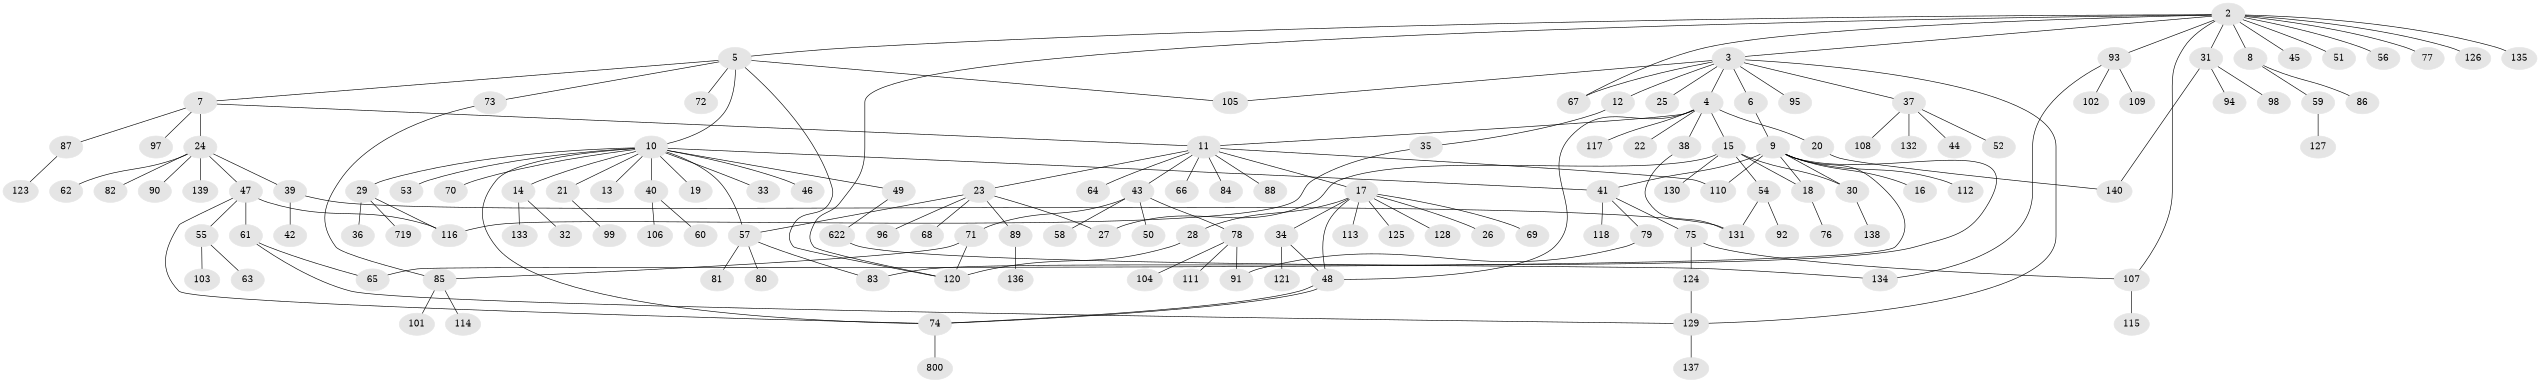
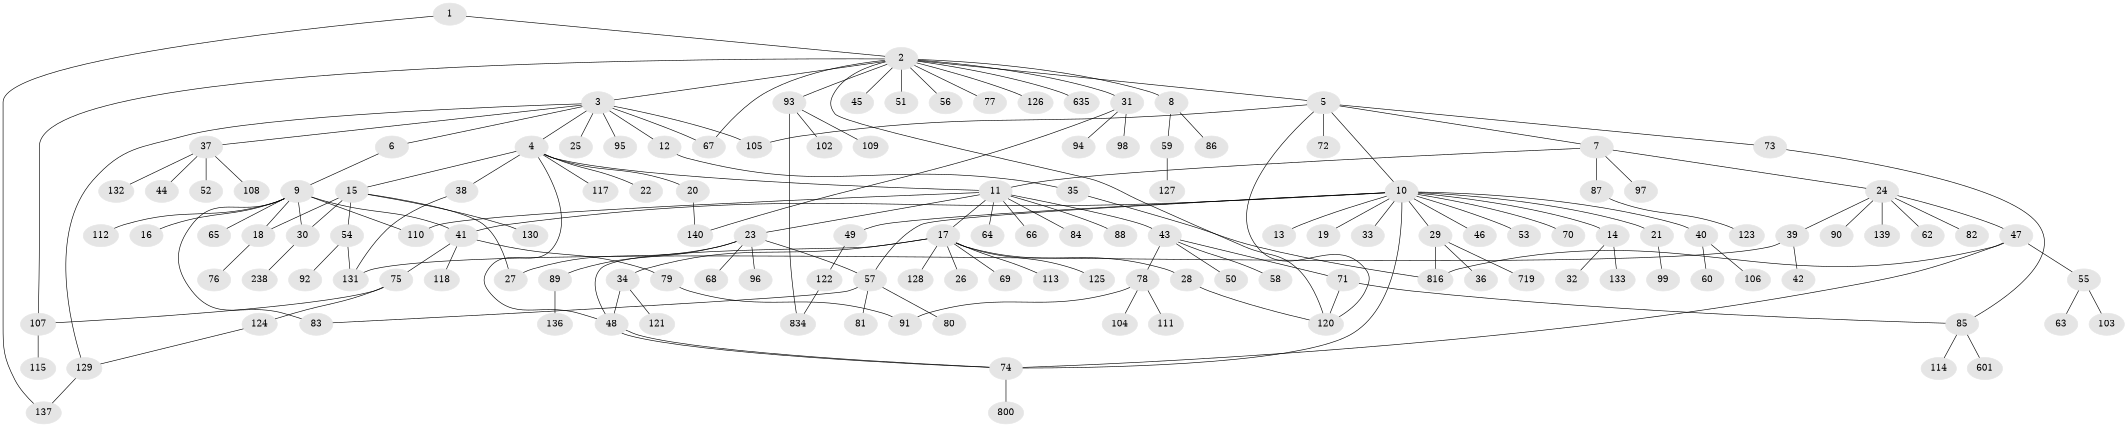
none -> (450, 14)
(2519, 58) -> (1082, 103)
(246, 236) -> none
(450, 236) -> (1435, 280)
(837, 236) -> (824, 280)
(1872, 236) -> (260, 280)
(1880, 280) -> (798, 324)
(417, 324) -> (1985, 369)
